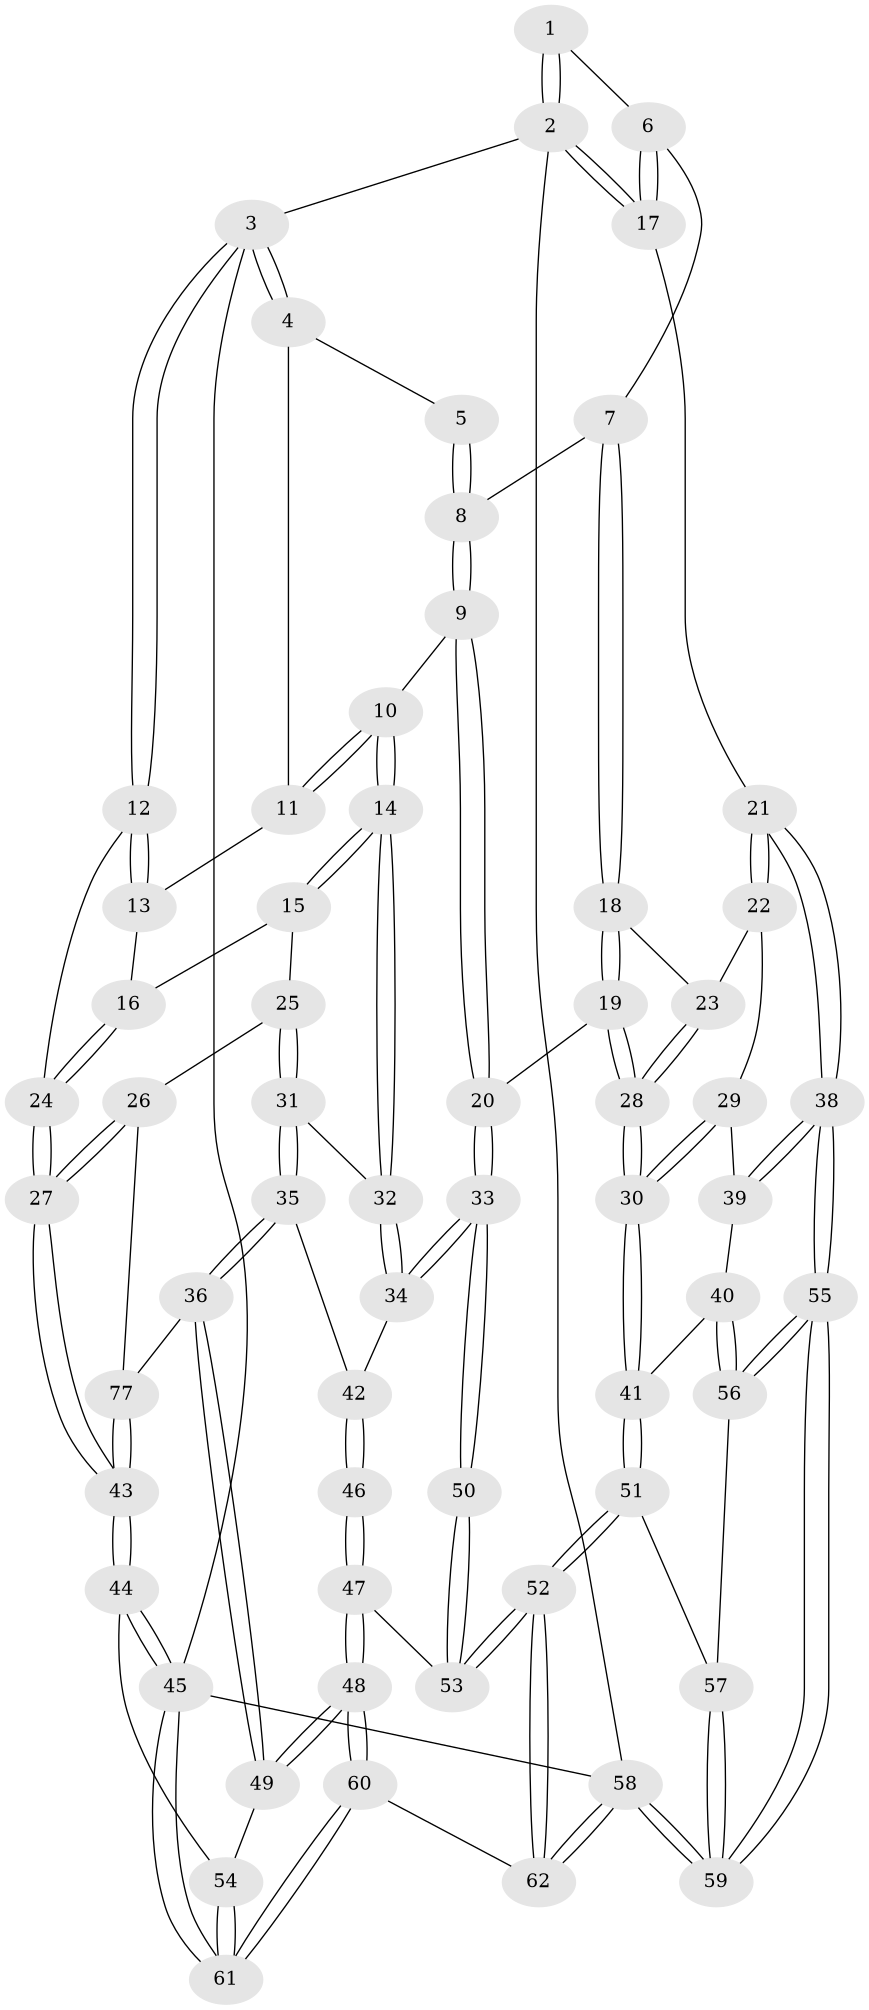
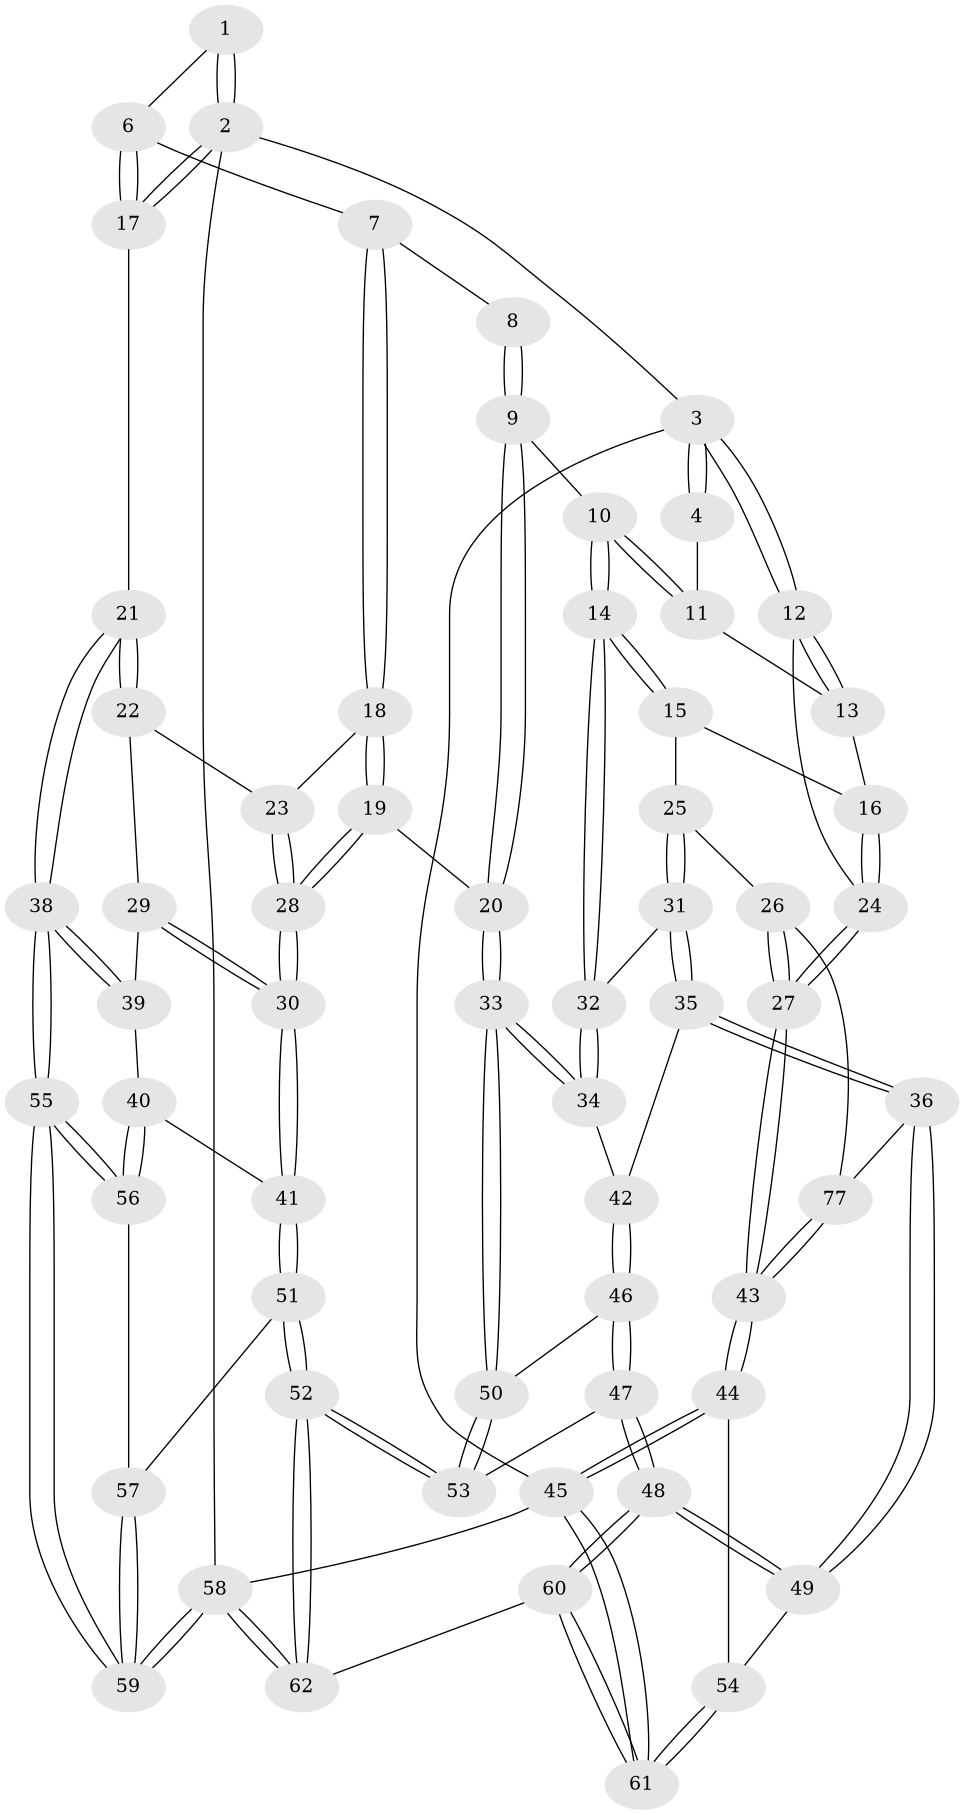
(462, 420) -> none
none -> (556, 1346)
